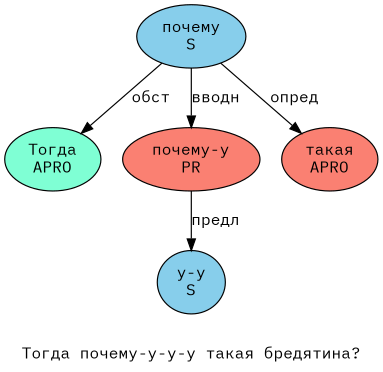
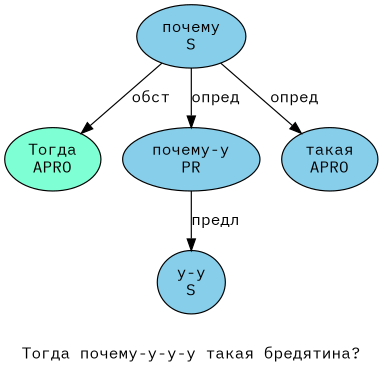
(216, 98) -> (216, 98)
(191, 159) -> (191, 159)
(330, 159) -> (330, 159)
